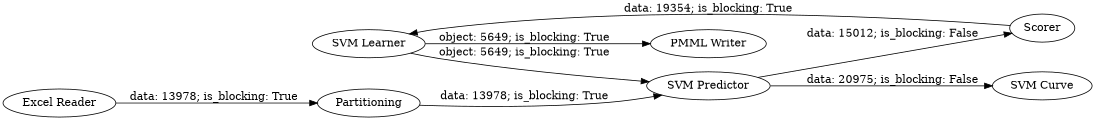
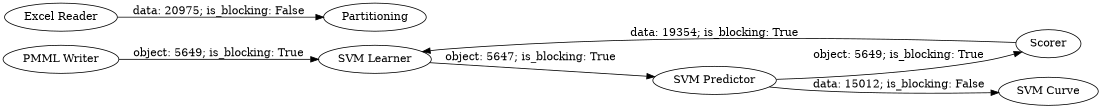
(893, 34) -> (899, 55)
(534, 44) -> (215, 59)
(525, 53) -> (531, 57)
(893, 80) -> (899, 85)
(214, 97) -> (219, 11)
(537, 106) -> none
